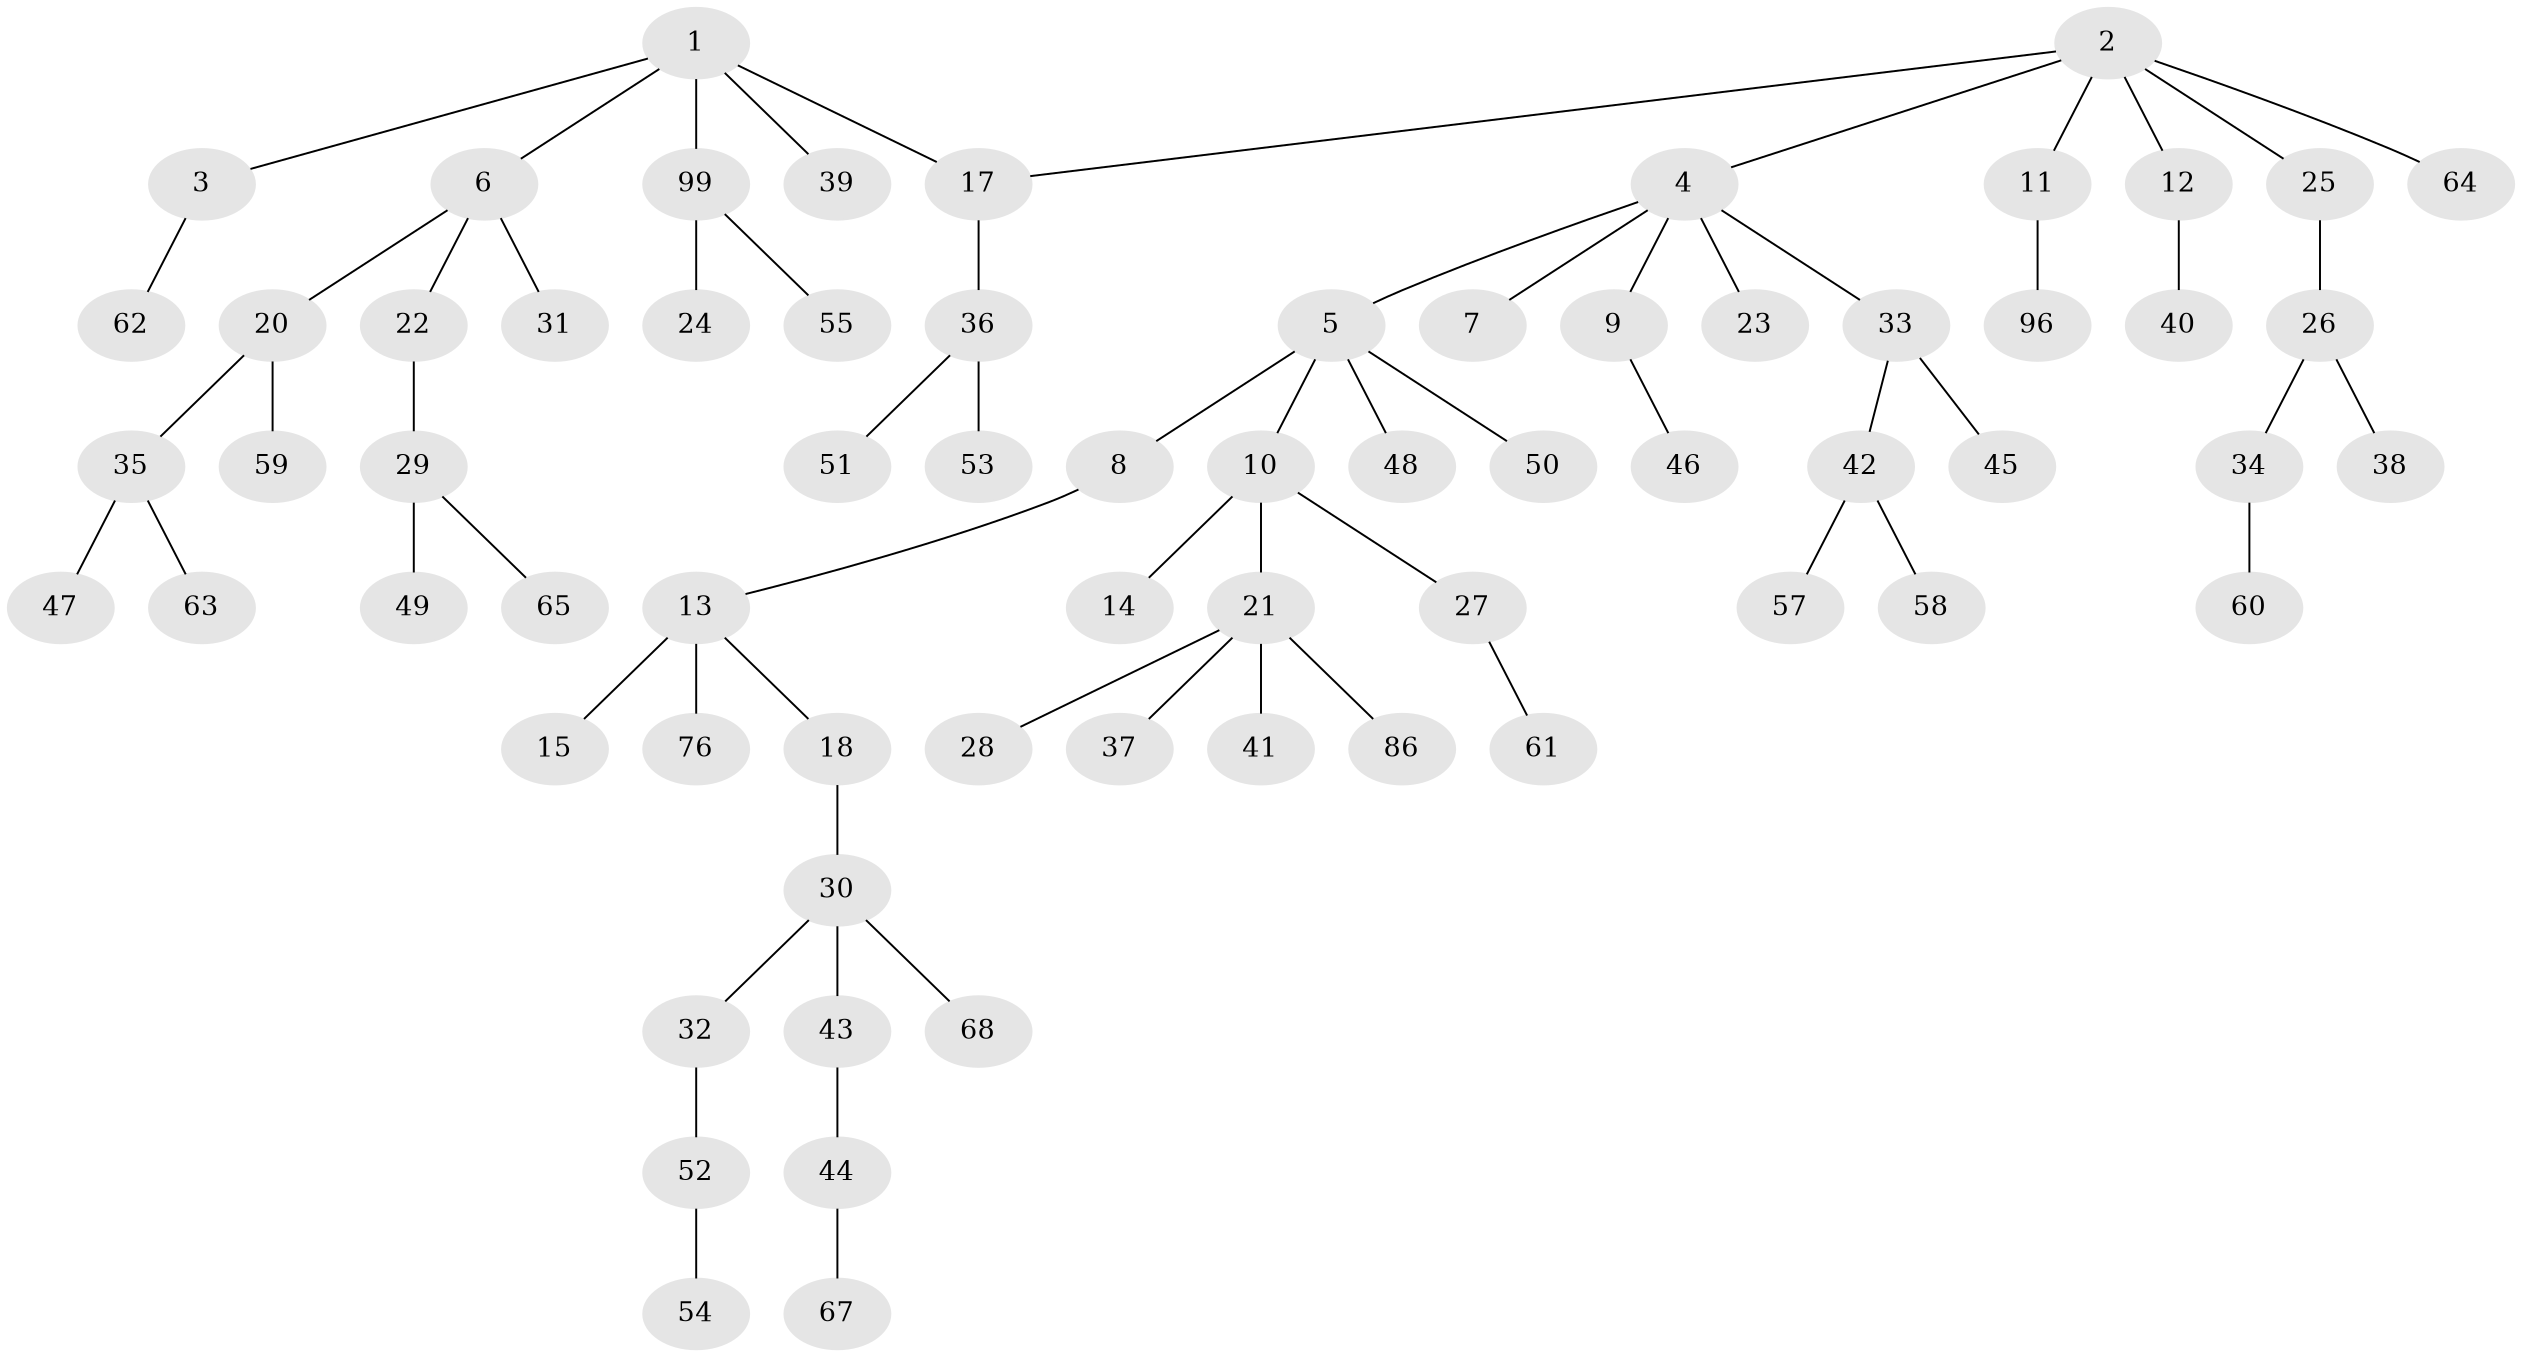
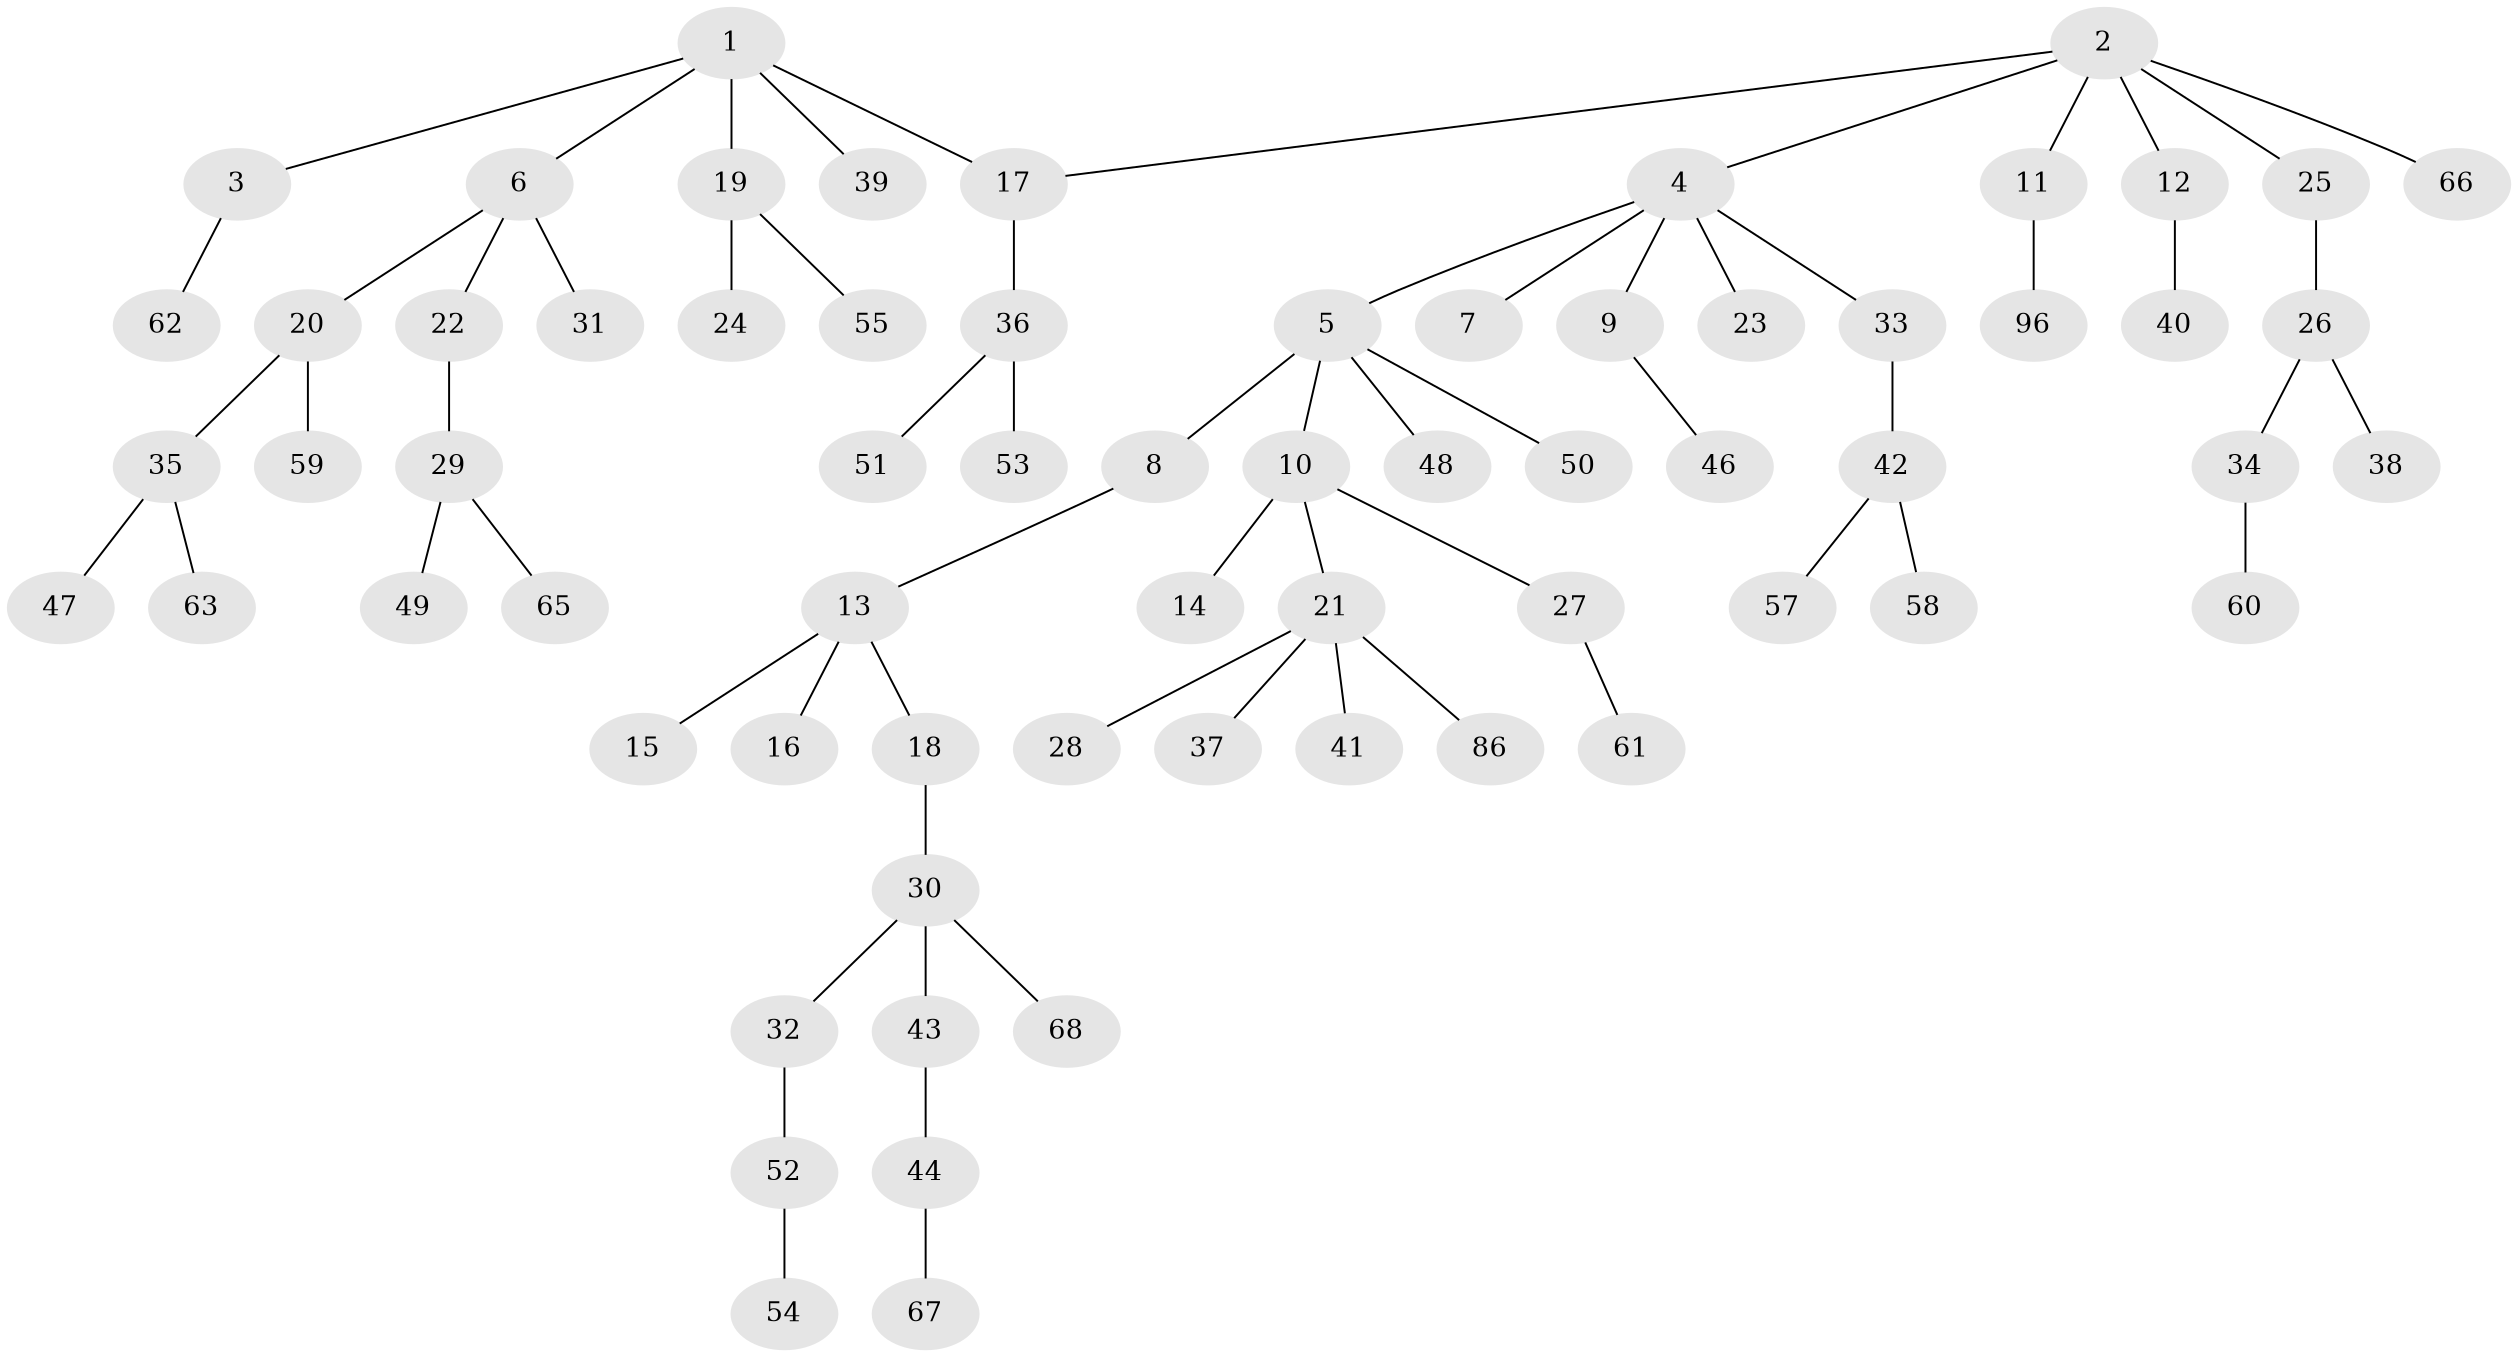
(696, 184) -> (731, 184)
(2461, 184) -> (2457, 184)
(2002, 467) -> none
(696, 749) -> (784, 749)
